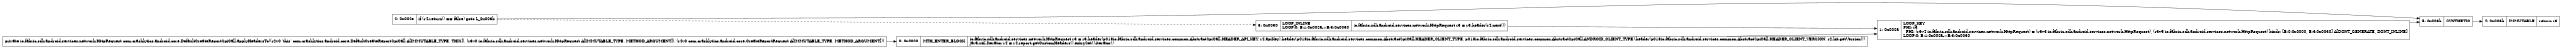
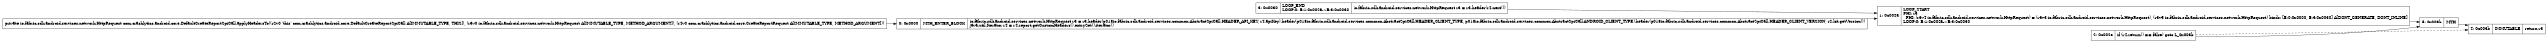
(2458, 21) -> (2451, 22)
(875, 22) -> (2324, 33)
(1296, 24) -> (1294, 6)
(1914, 24) -> (1916, 9)
